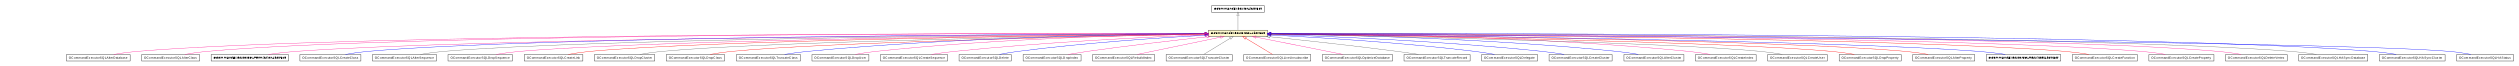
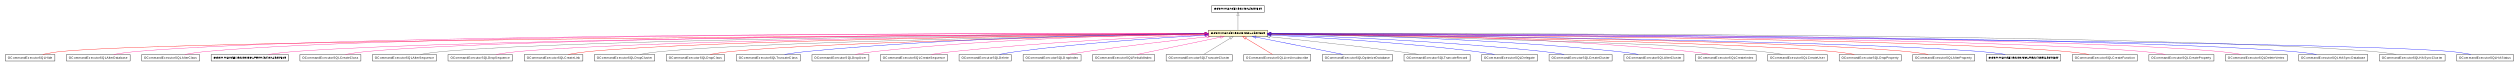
(775, 37) -> (775, 37)
(1794, 37) -> (1794, 37)
(2003, 38) -> (2003, 38)
(1299, 46) -> (1299, 46)
none -> (30, 58)
